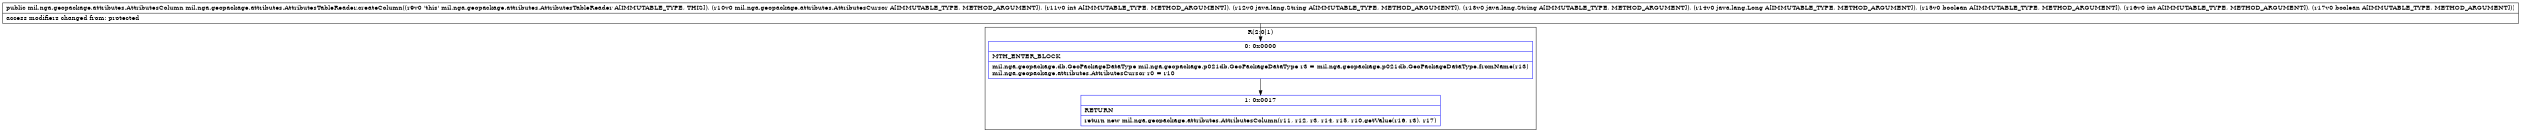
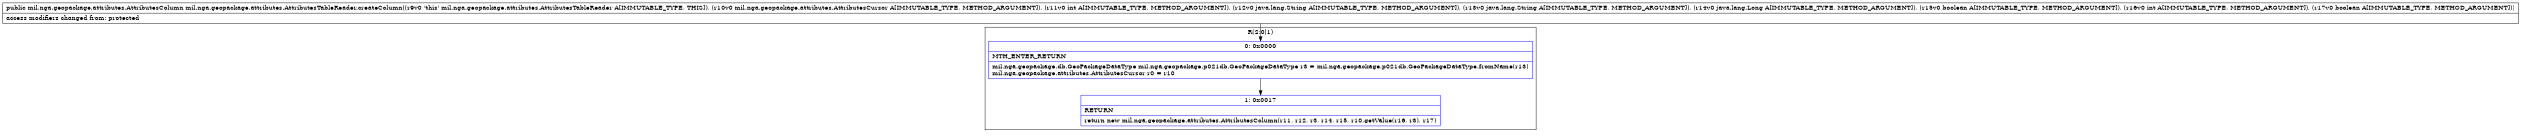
(1027, 56) -> (1029, 56)
